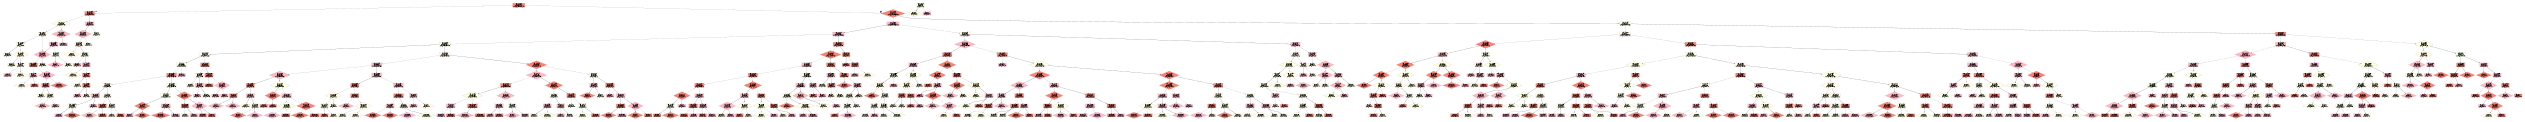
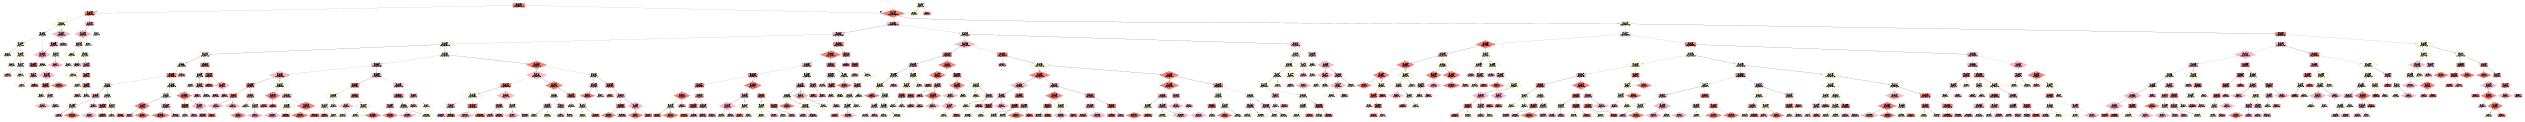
(844, 75) -> (844, 75)
